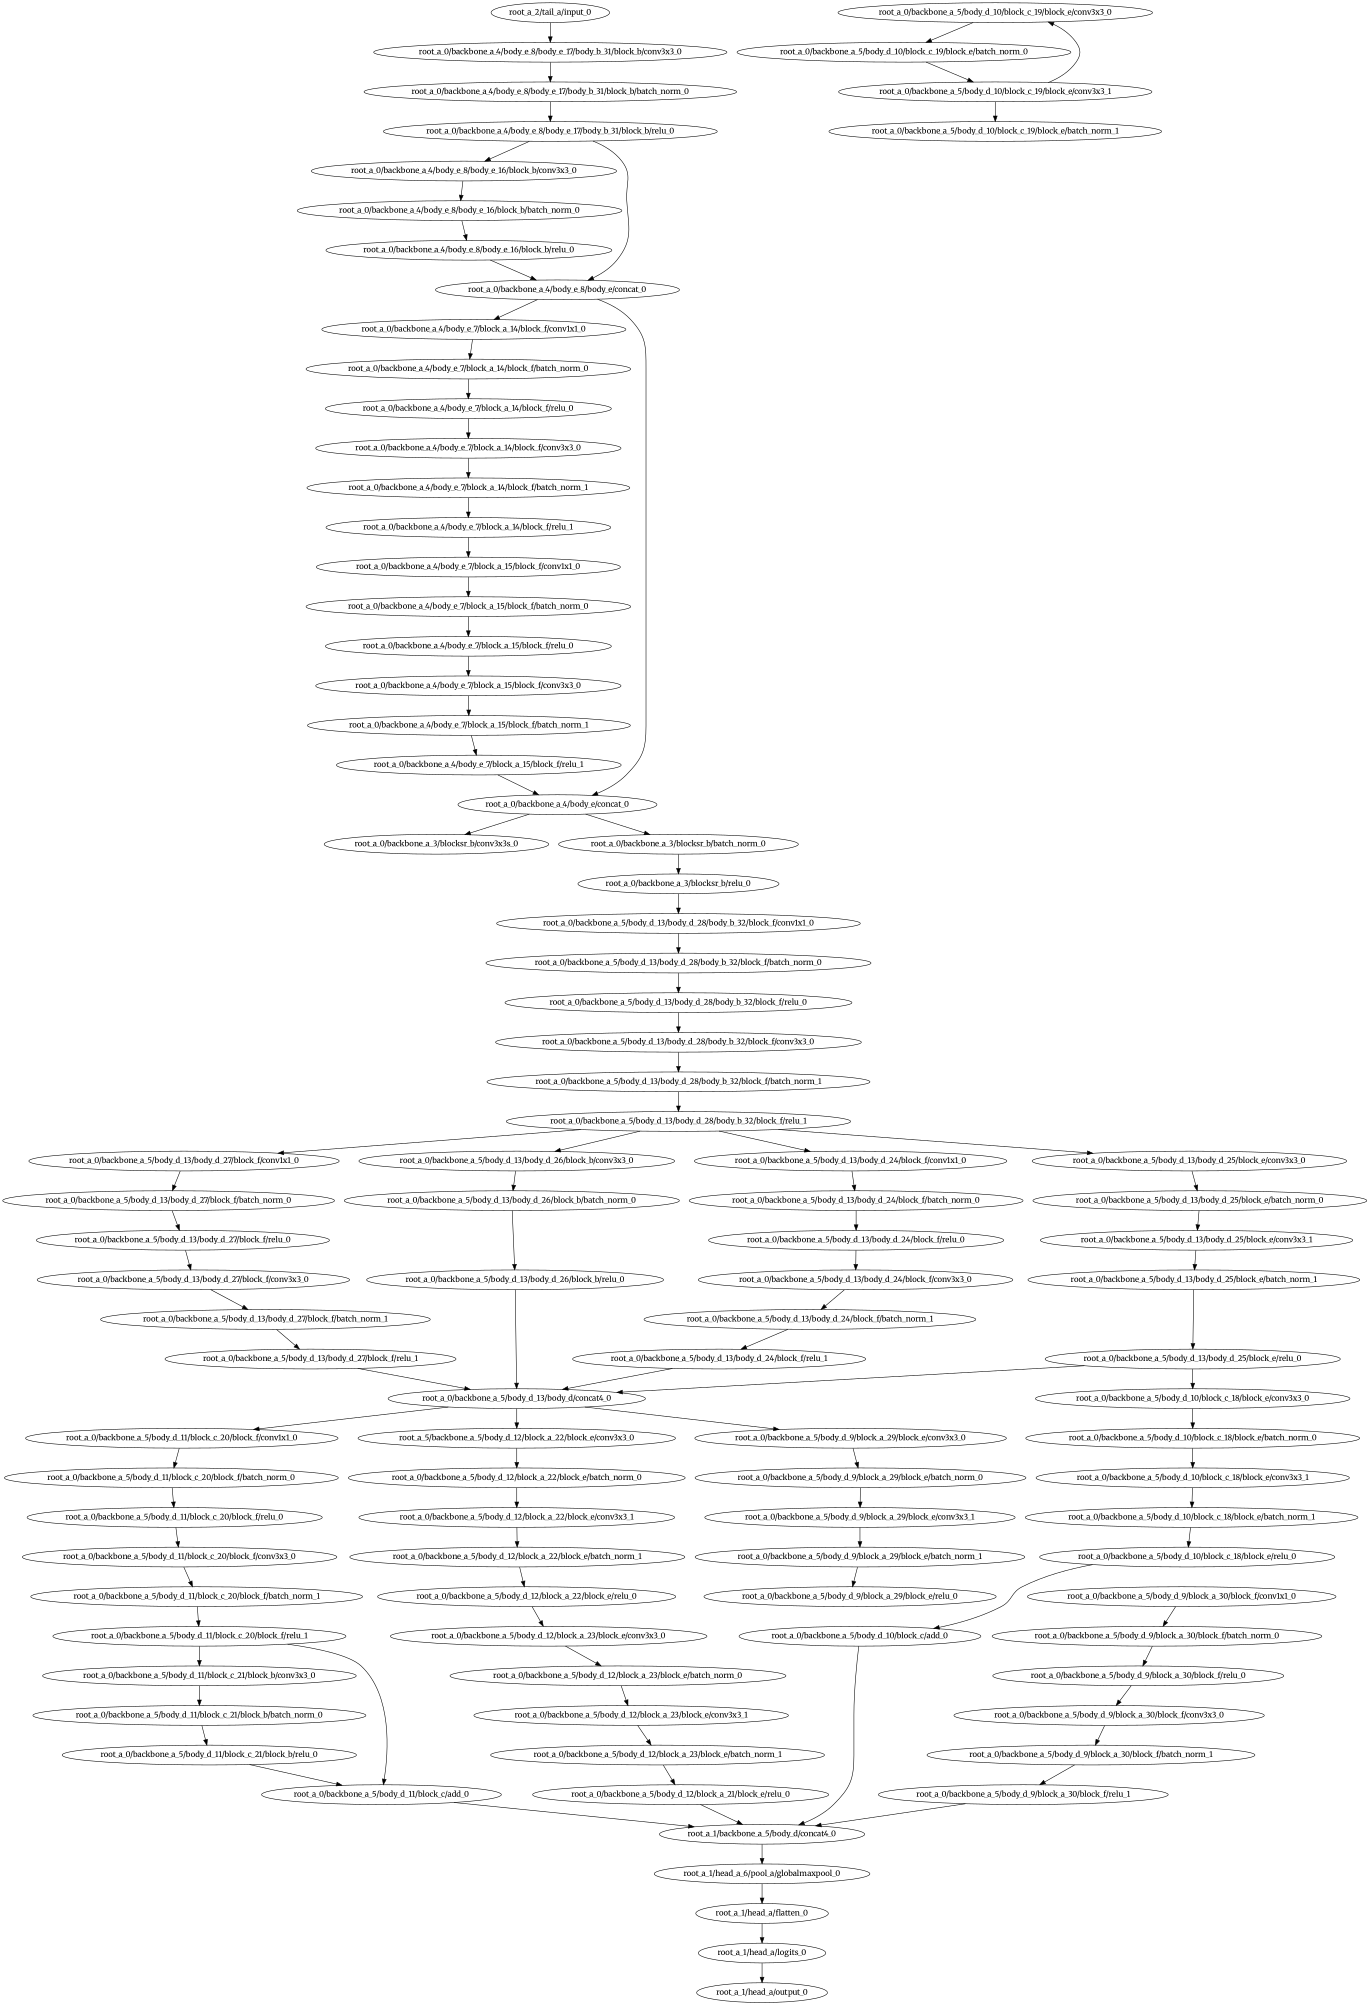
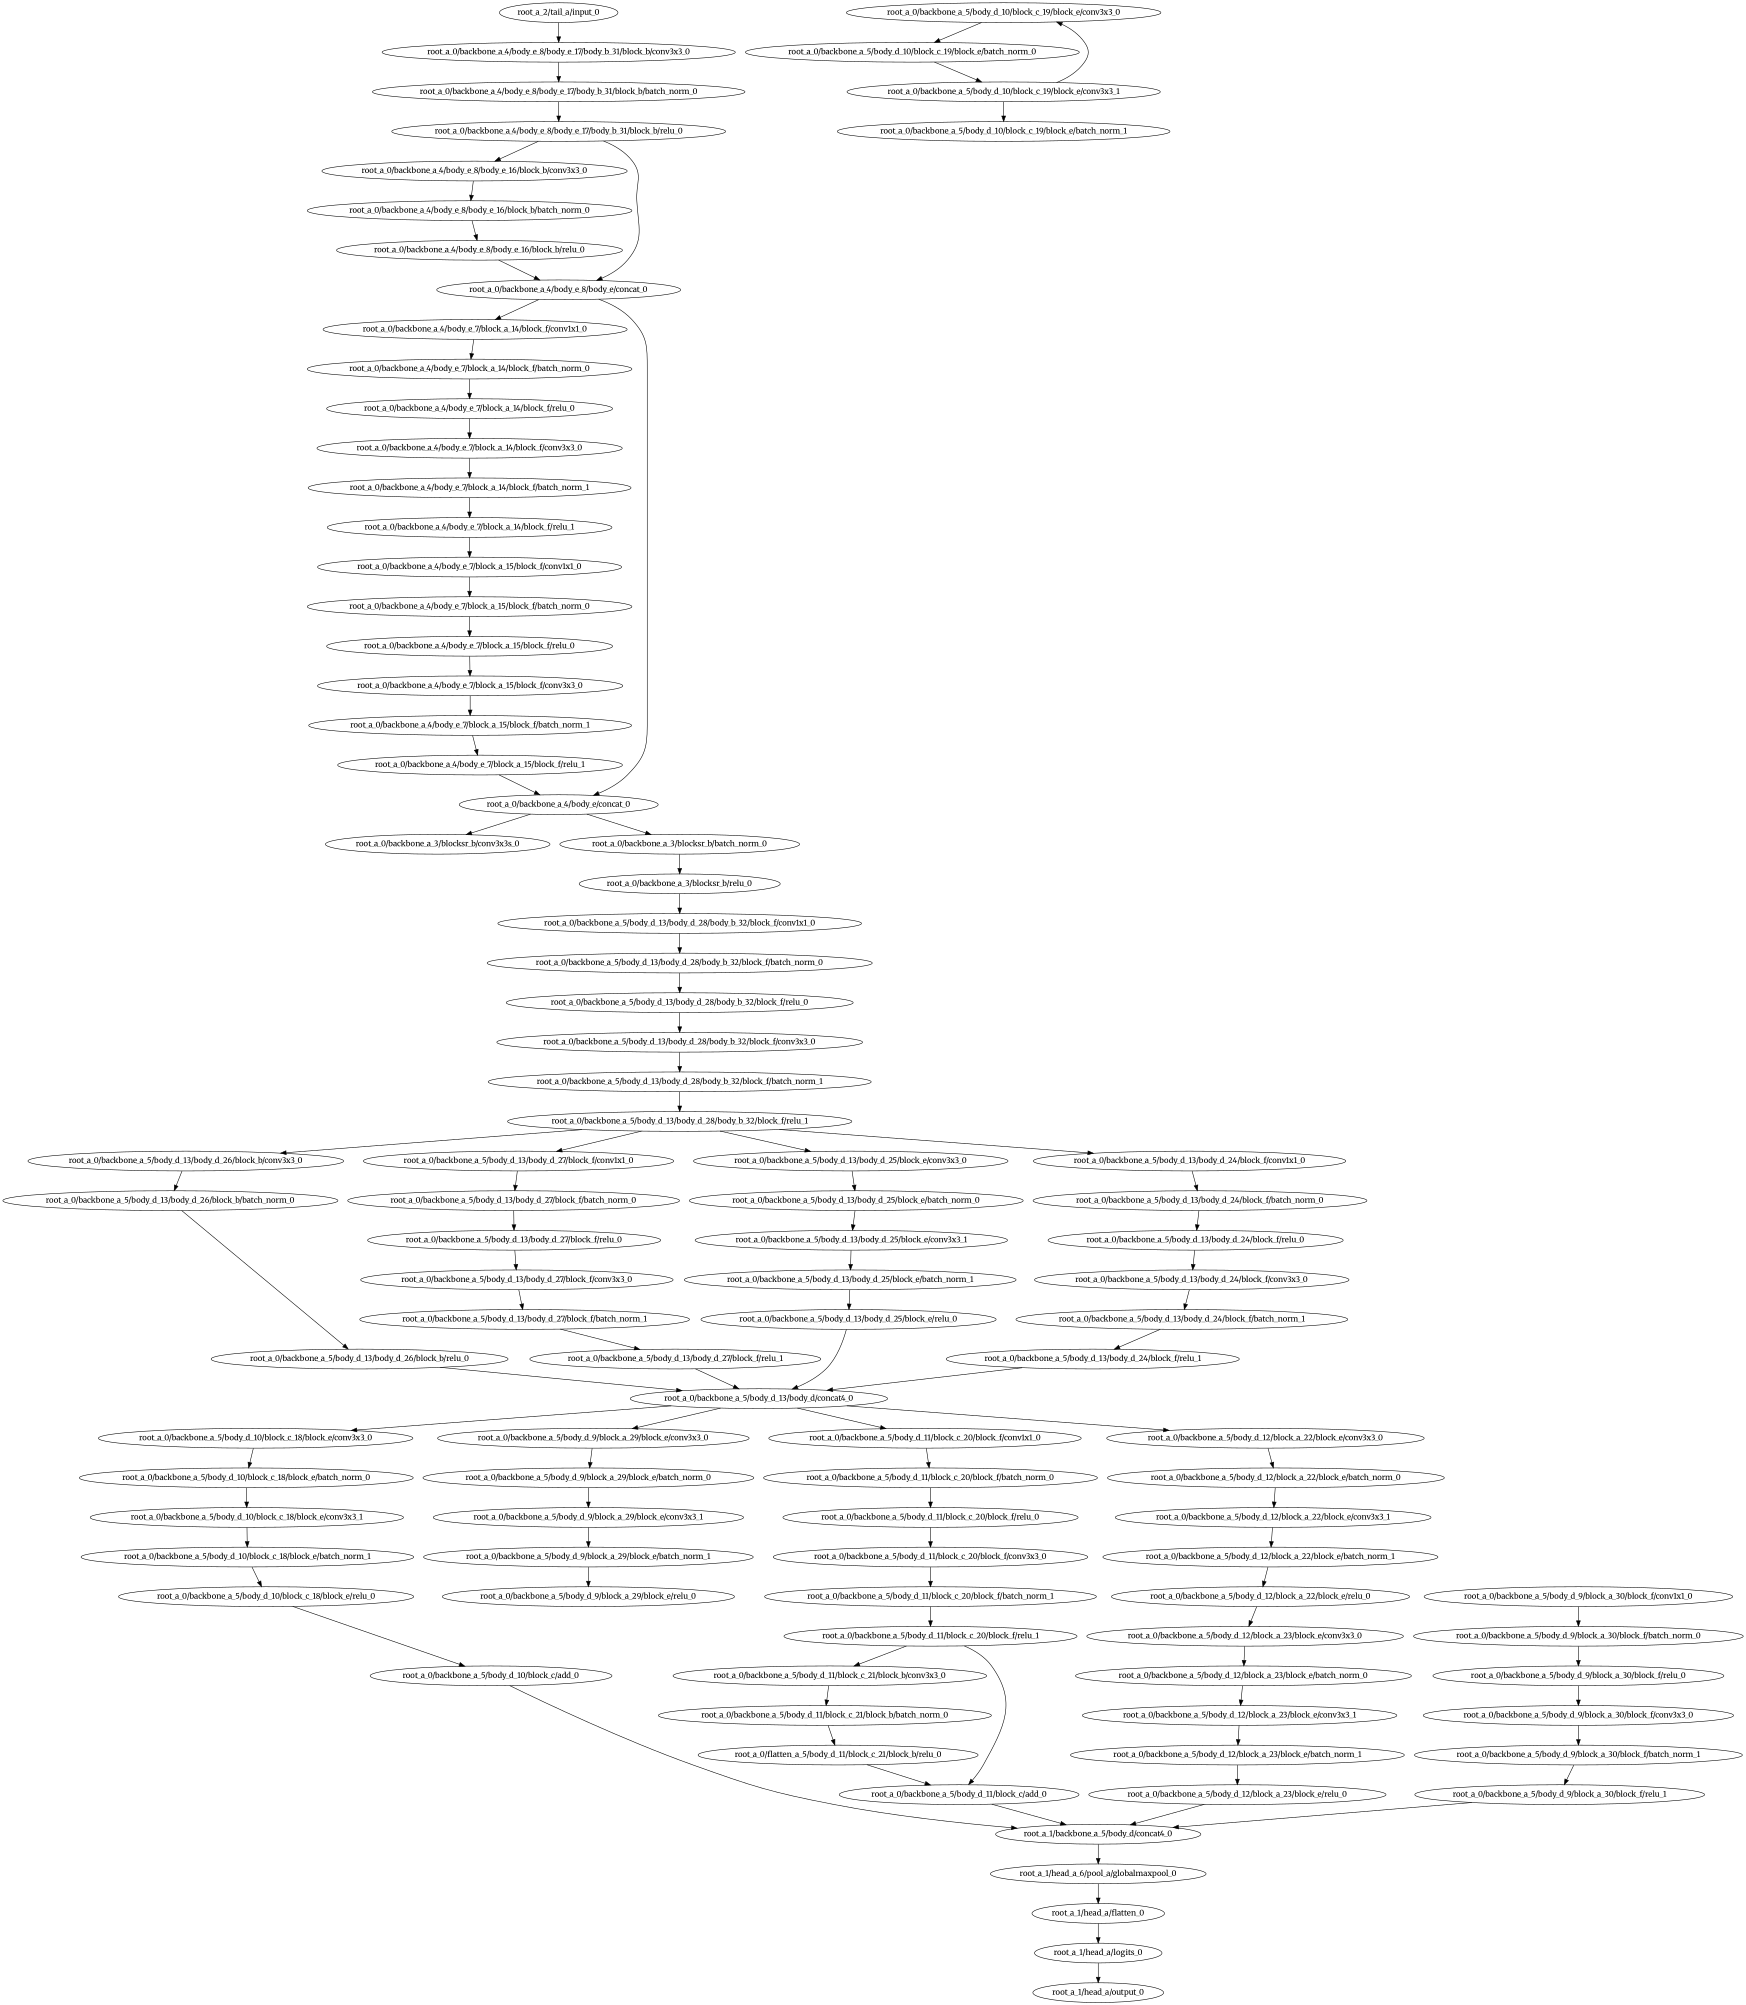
(1193, 1376) -> (514, 1418)
(517, 1438) -> (1265, 1438)
(209, 1755) -> (838, 1755)
(681, 1795) -> (1237, 1795)
